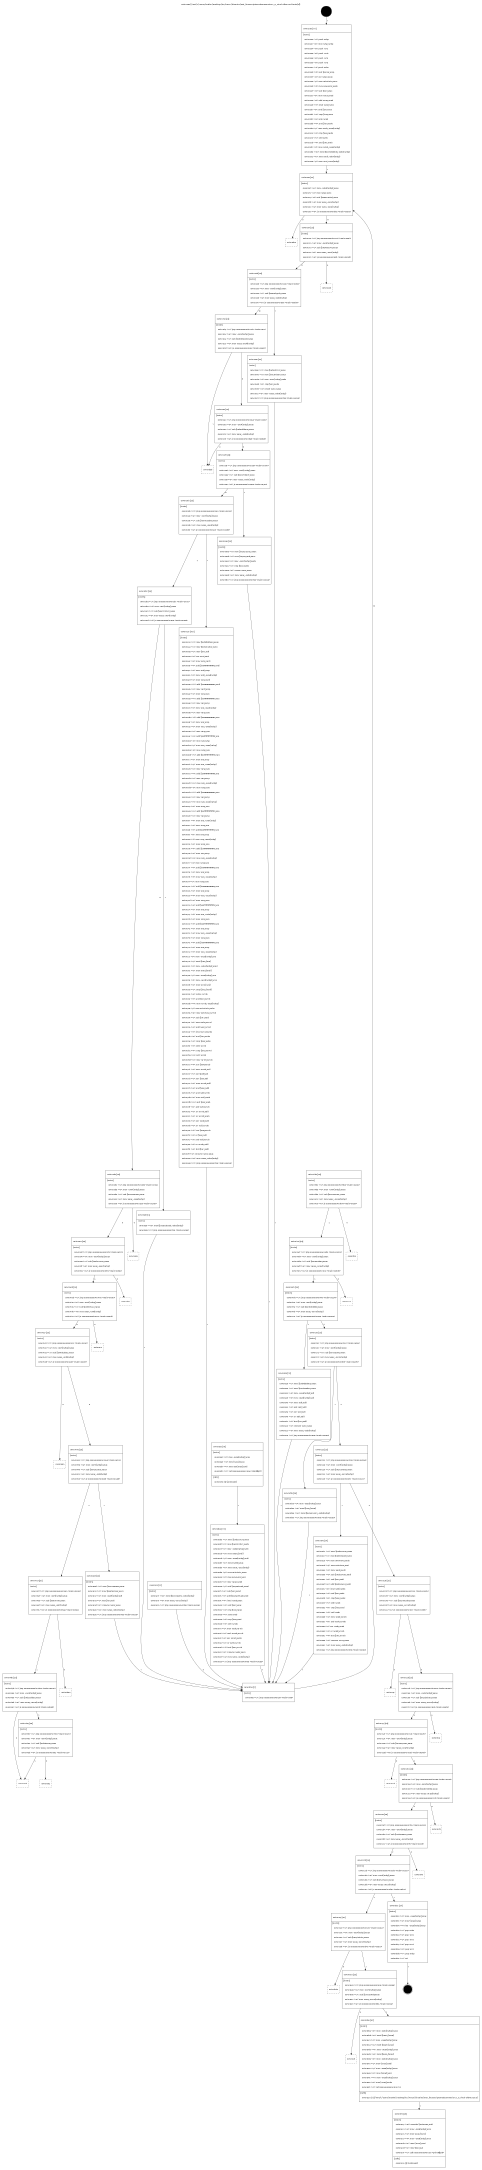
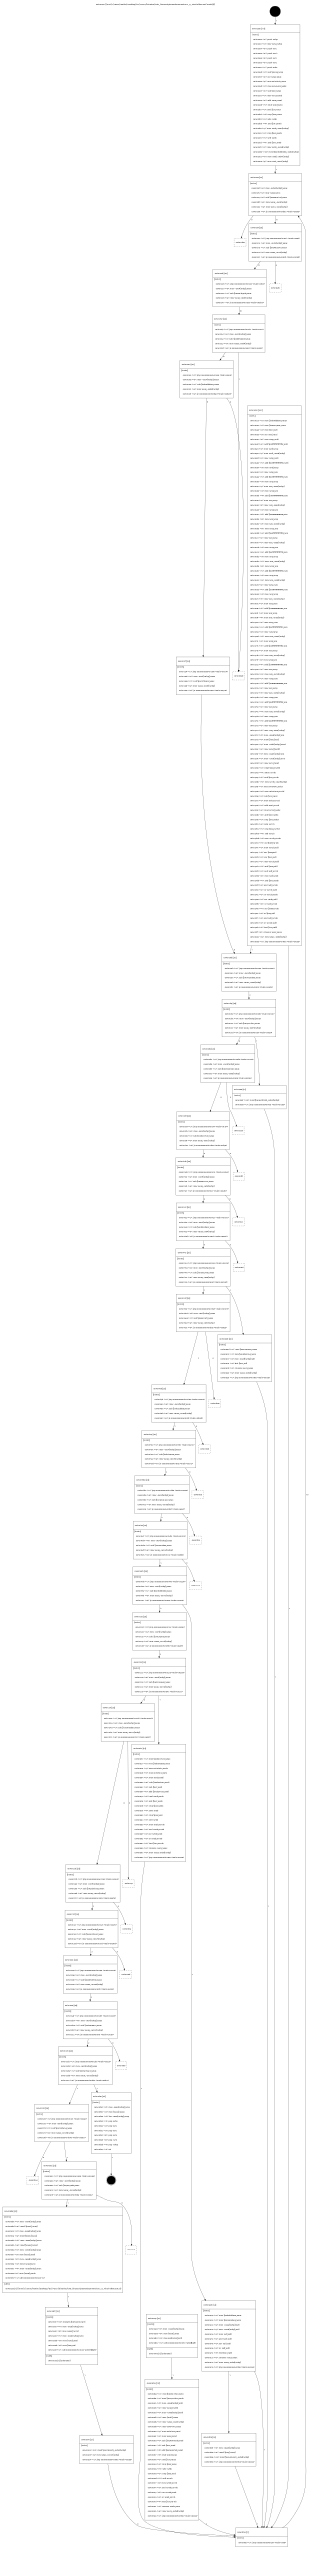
(274, 379) -> none
(244, 561) -> none
(206, 580) -> (251, 949)
(331, 1436) -> (229, 2401)
(31, 1768) -> (166, 1471)
(436, 1829) -> none
none -> (91, 2399)
